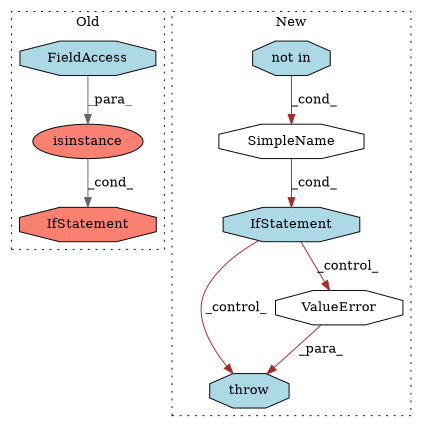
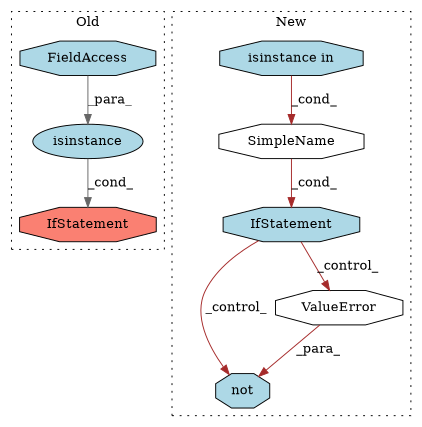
(291, 58) -> (291, 58)
(88, 141) -> (88, 141)
(249, 391) -> (243, 391)
